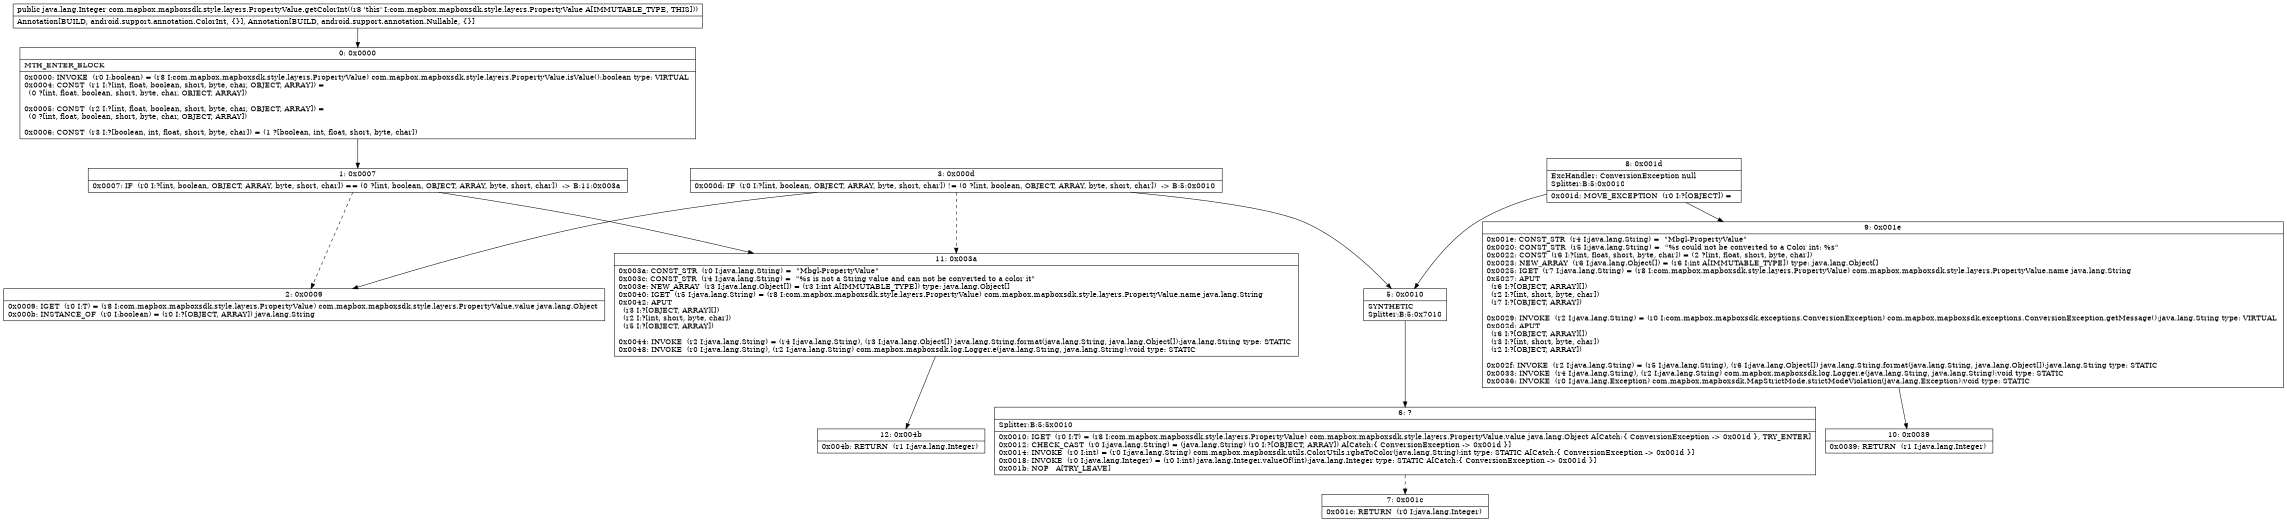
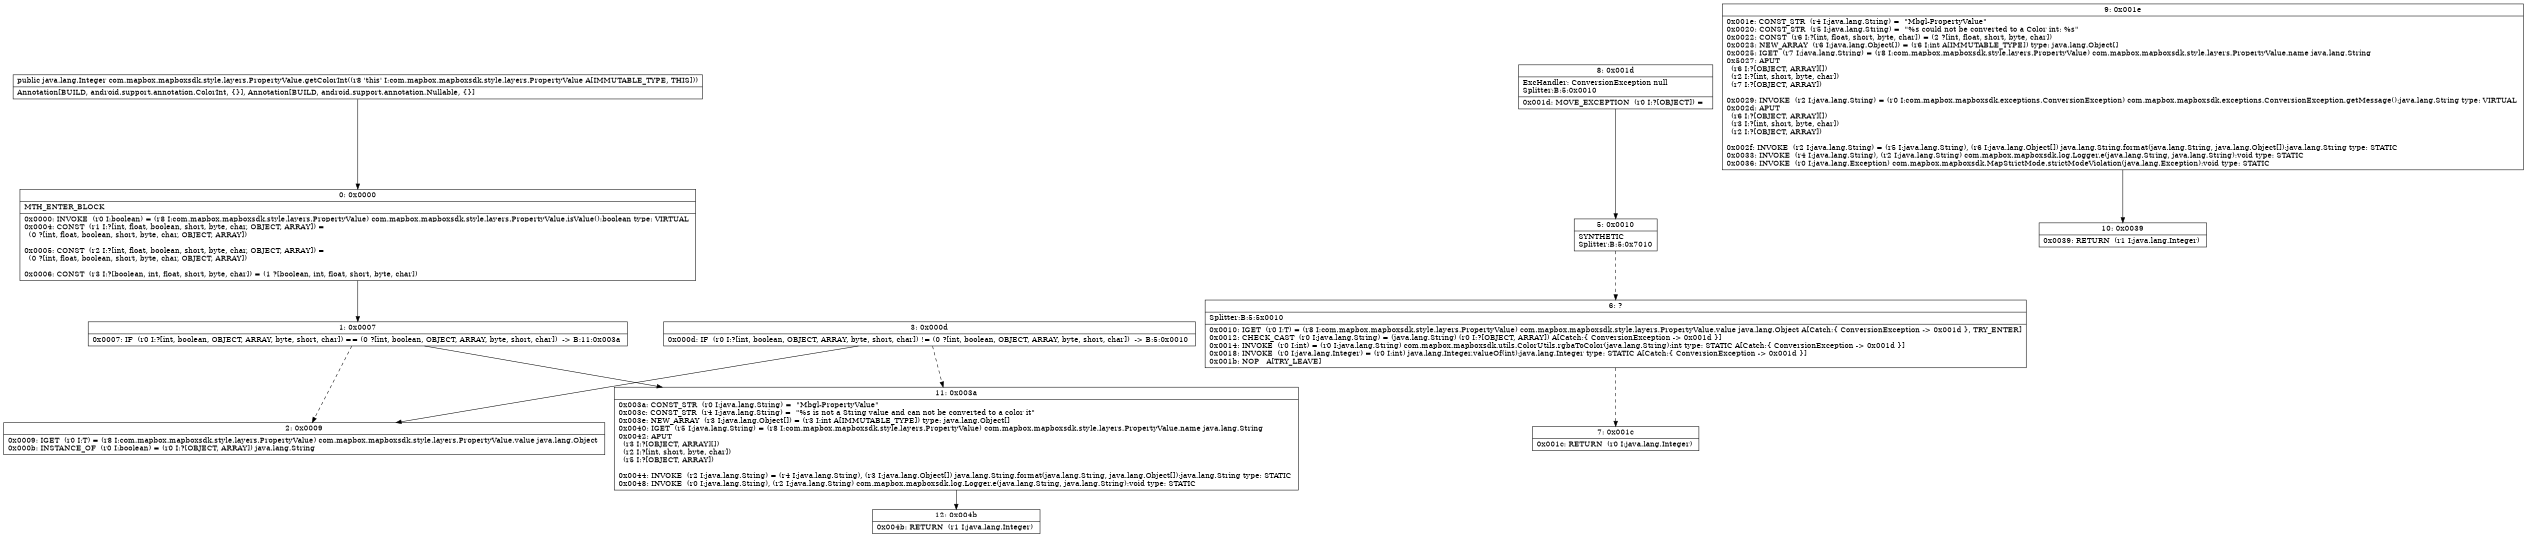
(1702, 211) -> none
(1270, 212) -> none
(1405, 361) -> (1616, 273)
